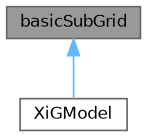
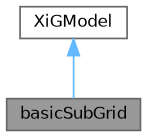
(74, 77) -> (74, 77)
